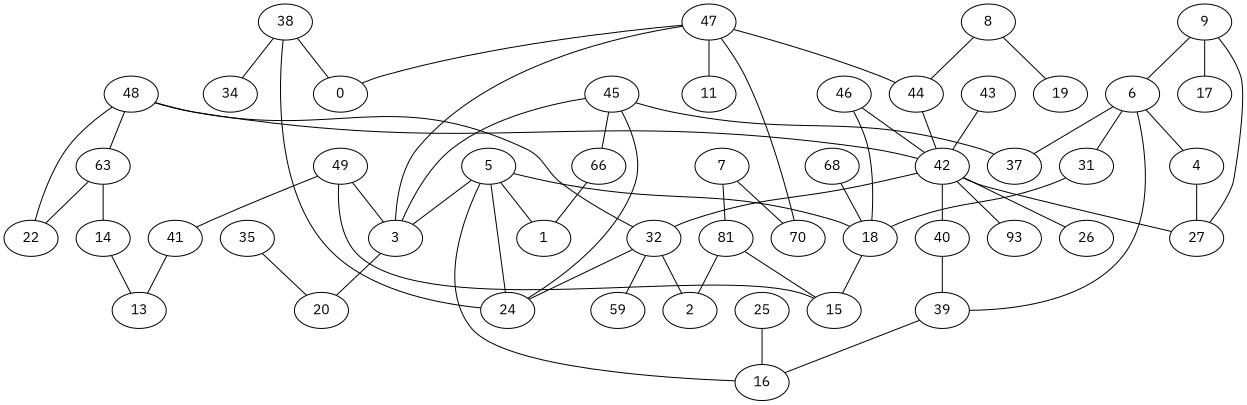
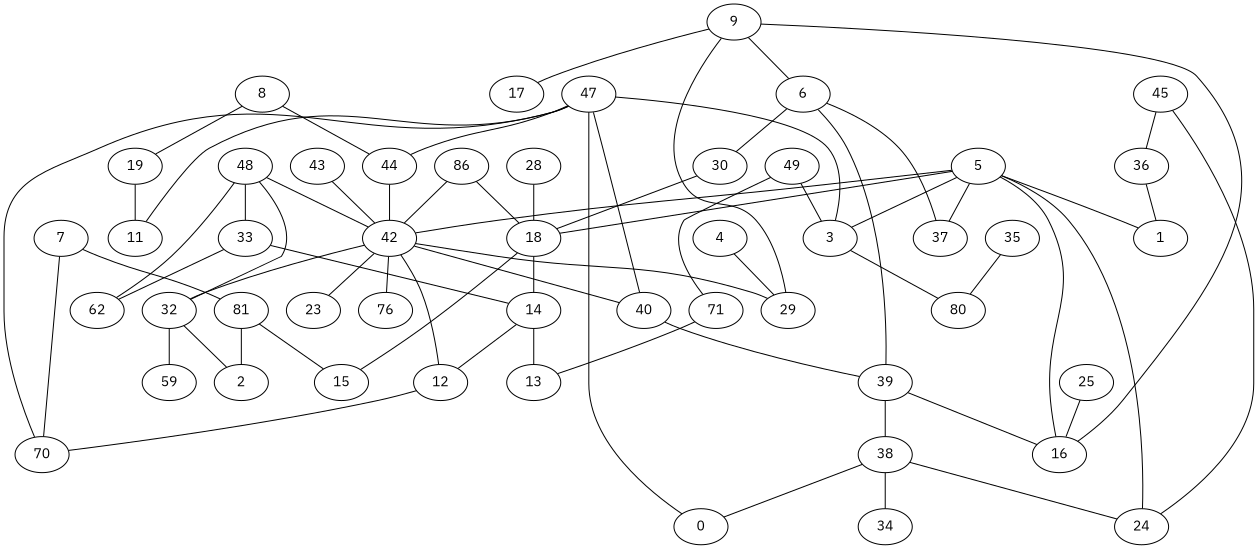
none -> (1192, 74)
(844, 94) -> (462, 166)
(815, 126) -> (959, 202)
(1165, 130) -> none
(465, 140) -> none
(103, 166) -> (245, 238)
(599, 166) -> (1142, 166)
(832, 166) -> (534, 166)
(1087, 166) -> (720, 166)
none -> (616, 198)
none -> (683, 199)
none -> (135, 202)
(31, 238) -> (97, 310)
(175, 238) -> (716, 310)
(1014, 238) -> (313, 310)
(1087, 238) -> (386, 310)
(1197, 238) -> (788, 310)
none -> (534, 273)
(581, 274) -> none
(519, 289) -> none
(321, 310) -> (958, 310)
none -> (441, 383)
none -> (885, 419)
